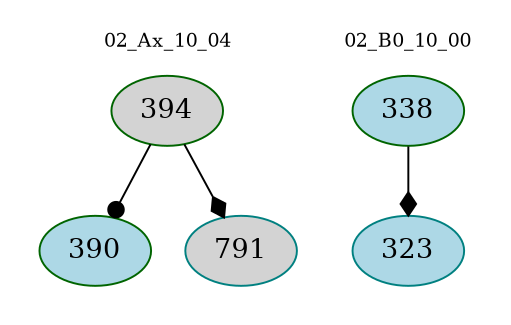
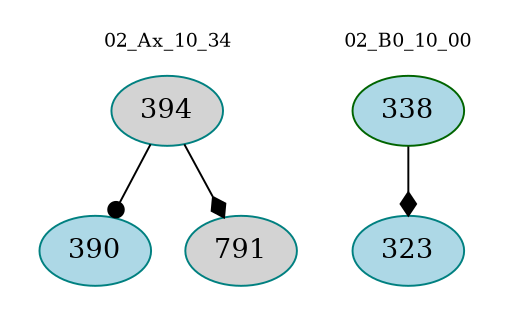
(168, 42) -> (168, 42)
(167, 111) -> (167, 111)
(95, 251) -> (95, 251)
